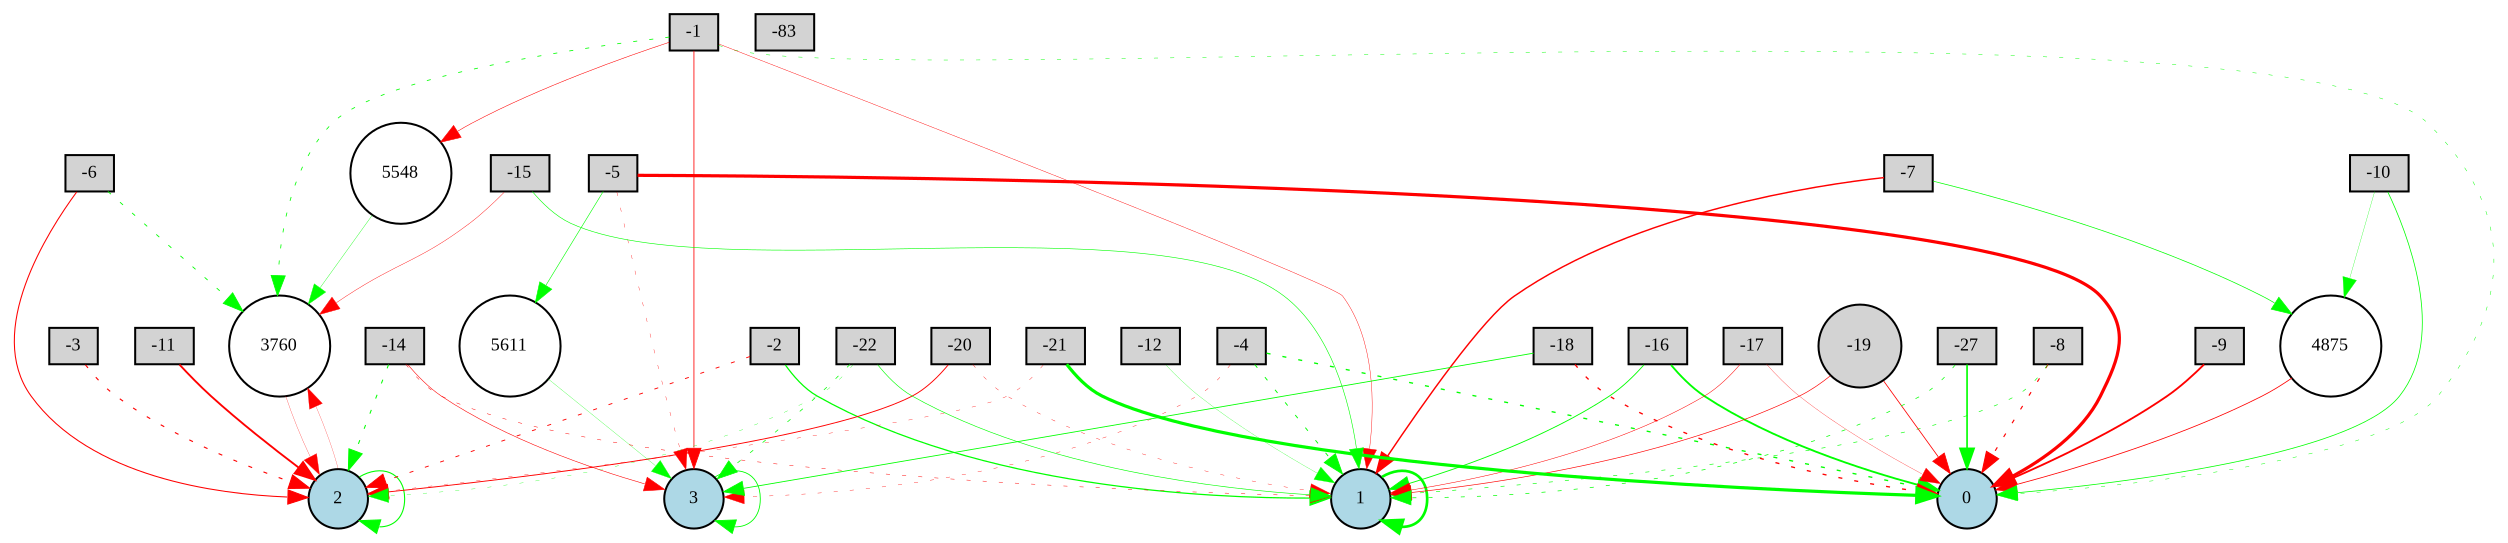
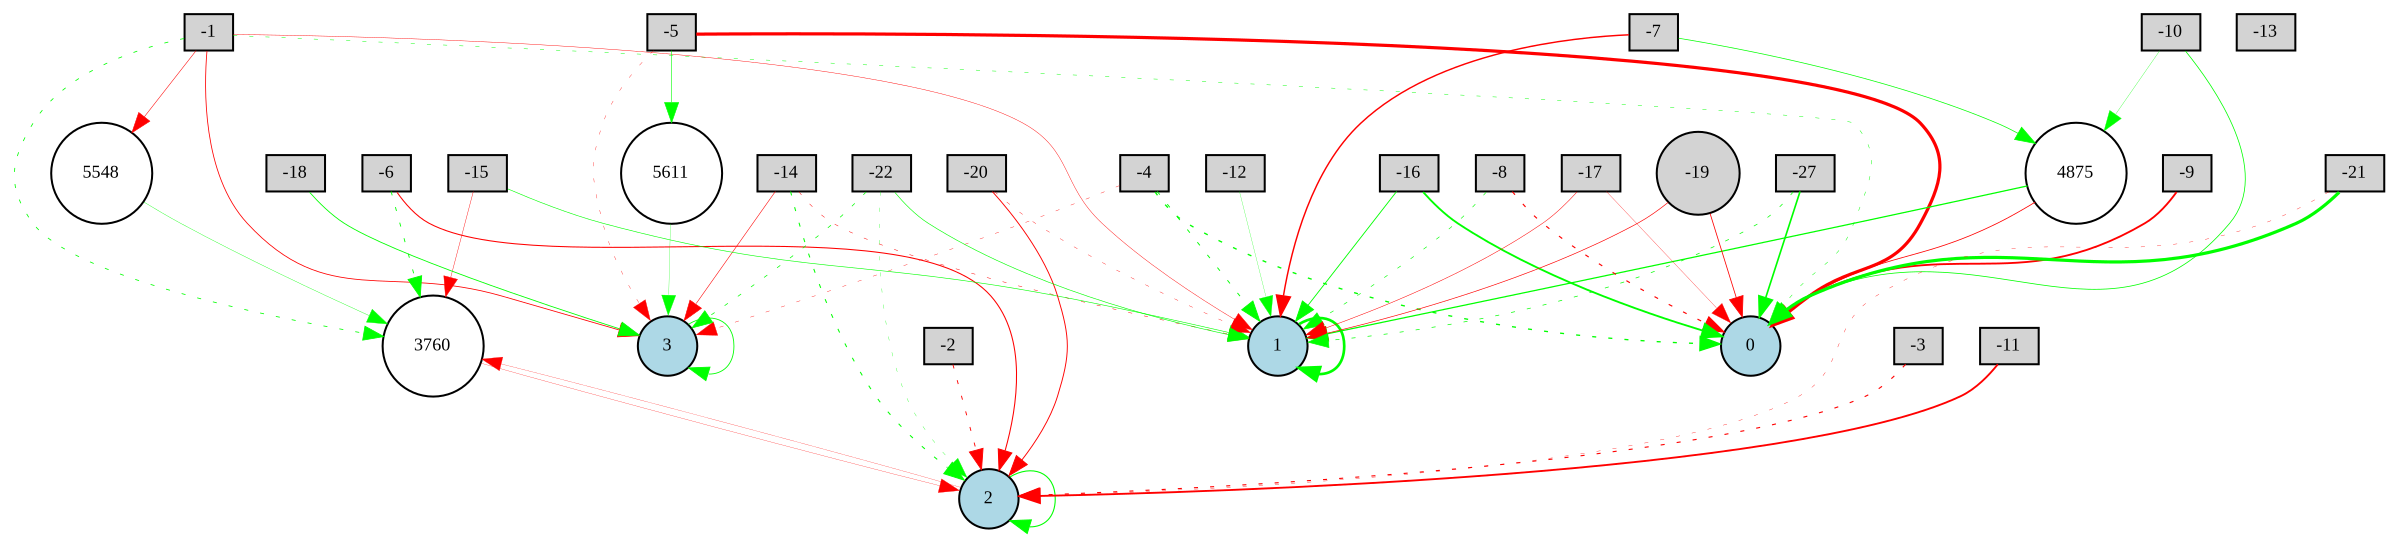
(785, 32) -> (2266, 32)
(1736, 451) -> none
(1035, 472) -> (1748, 246)
